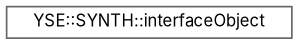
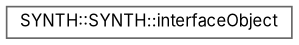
(149, 22) -> (149, 22)
